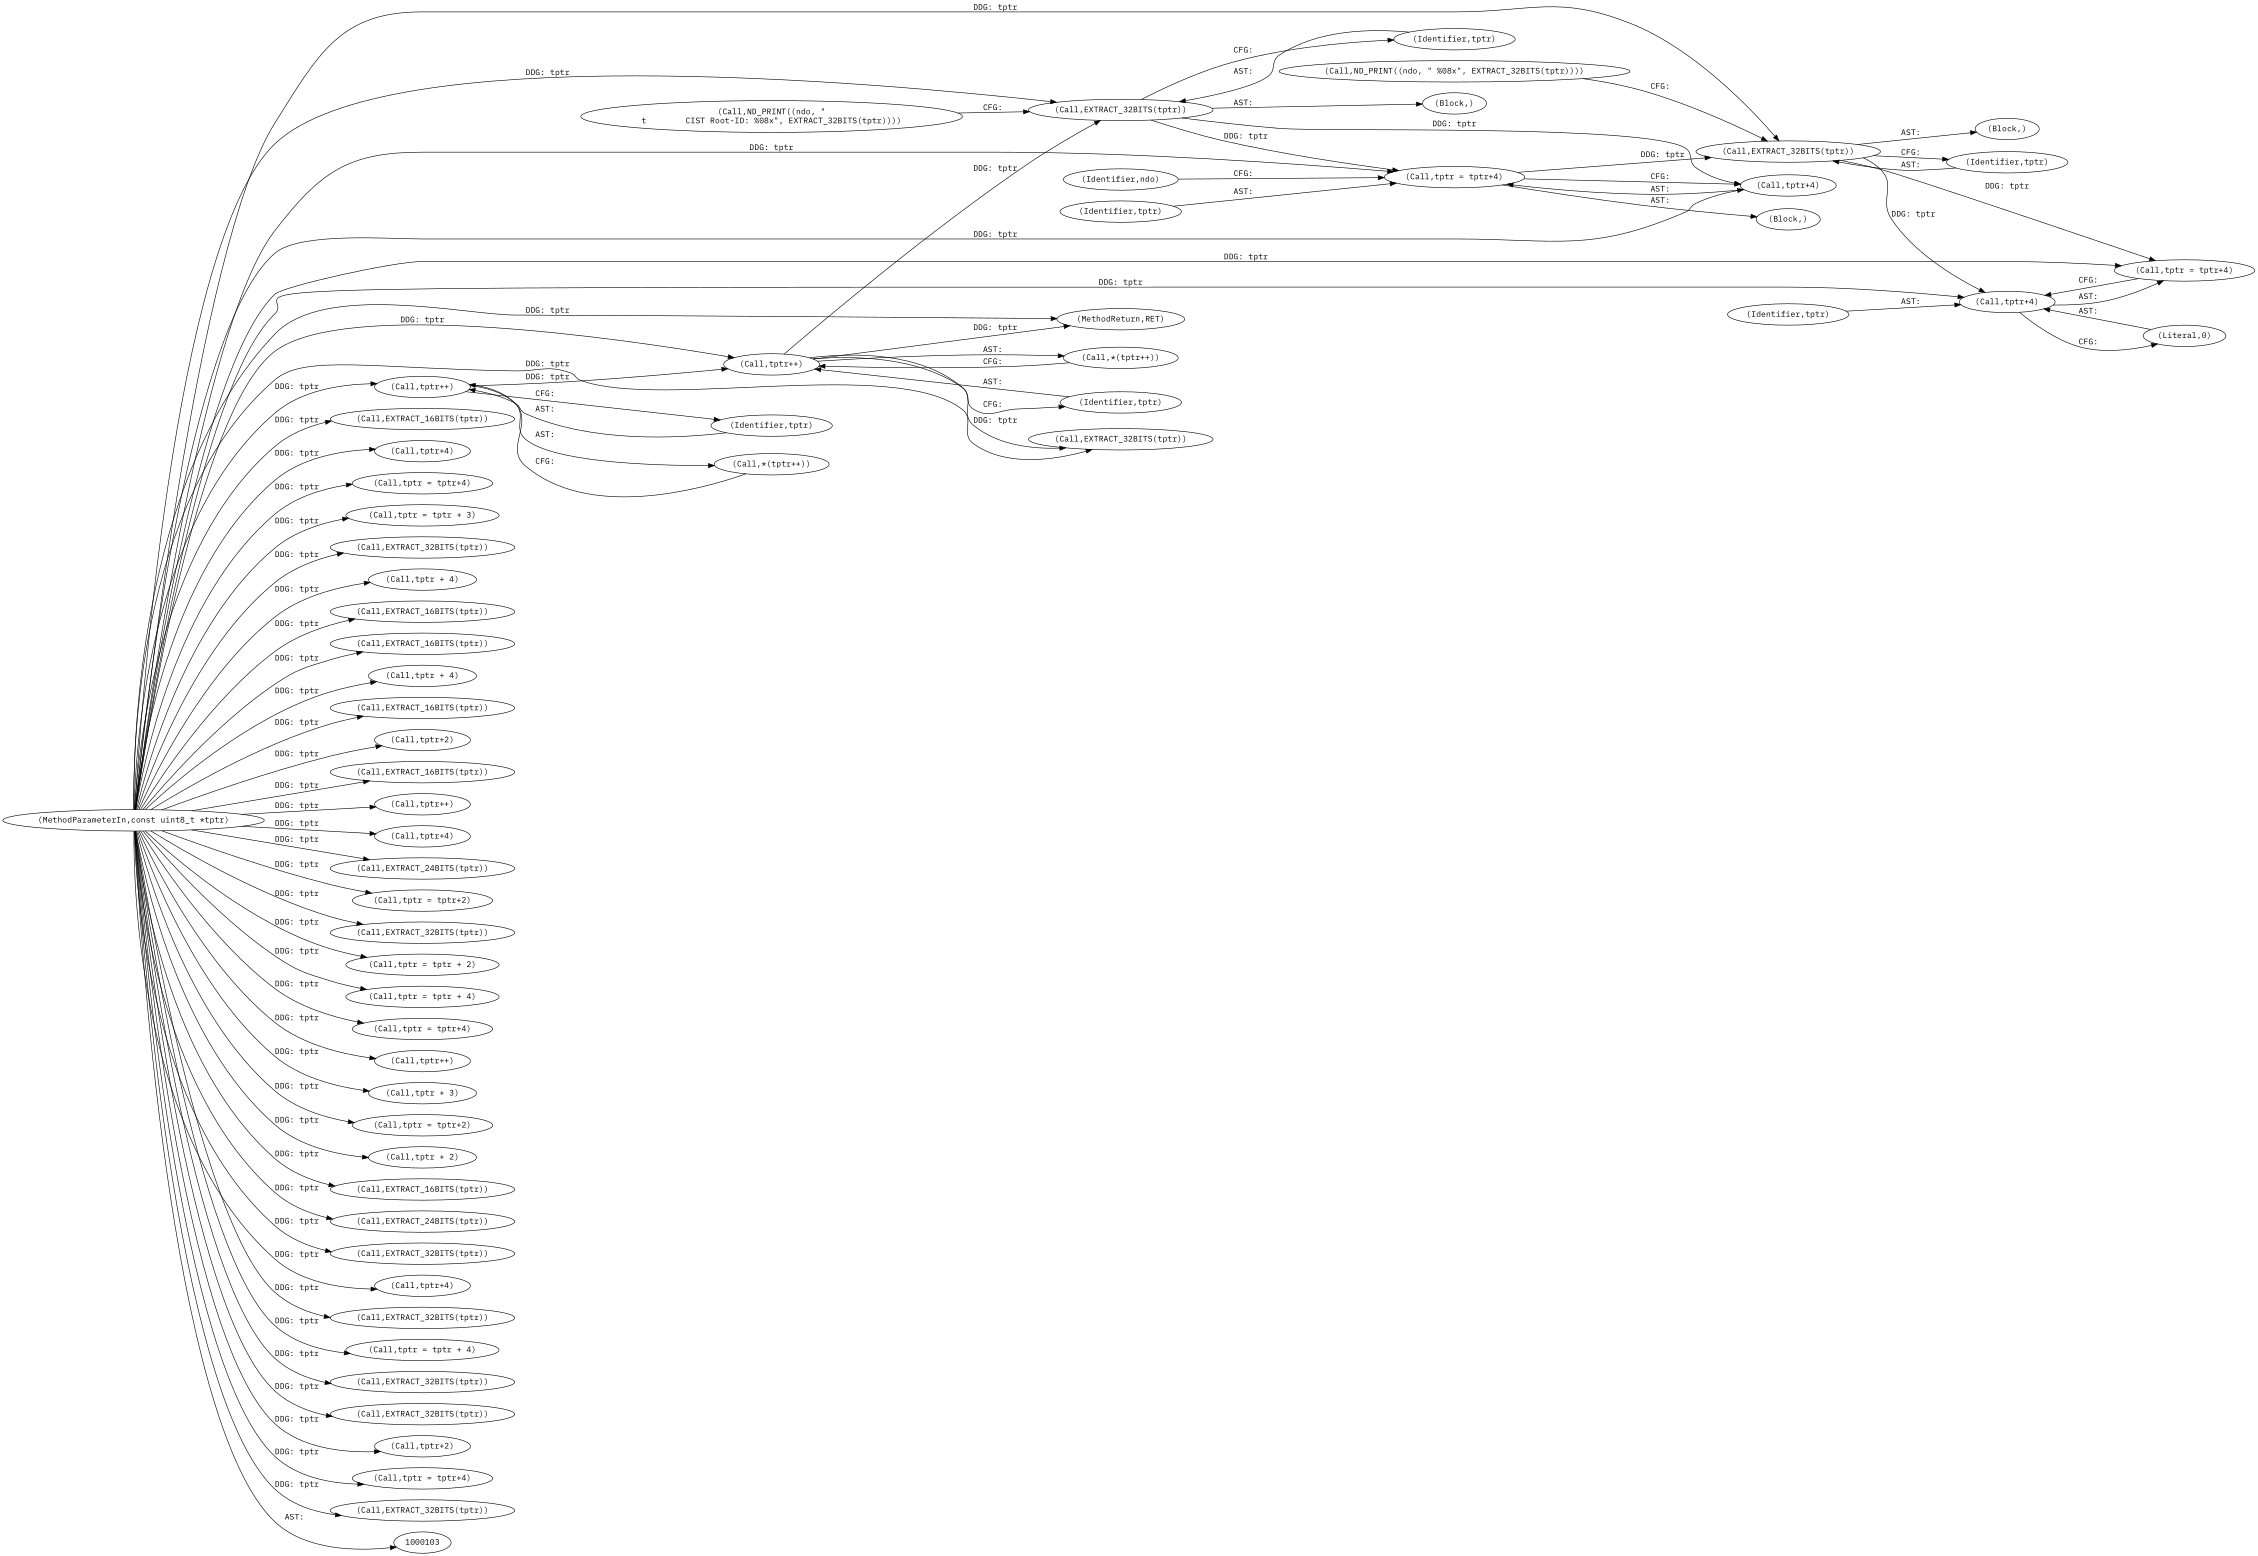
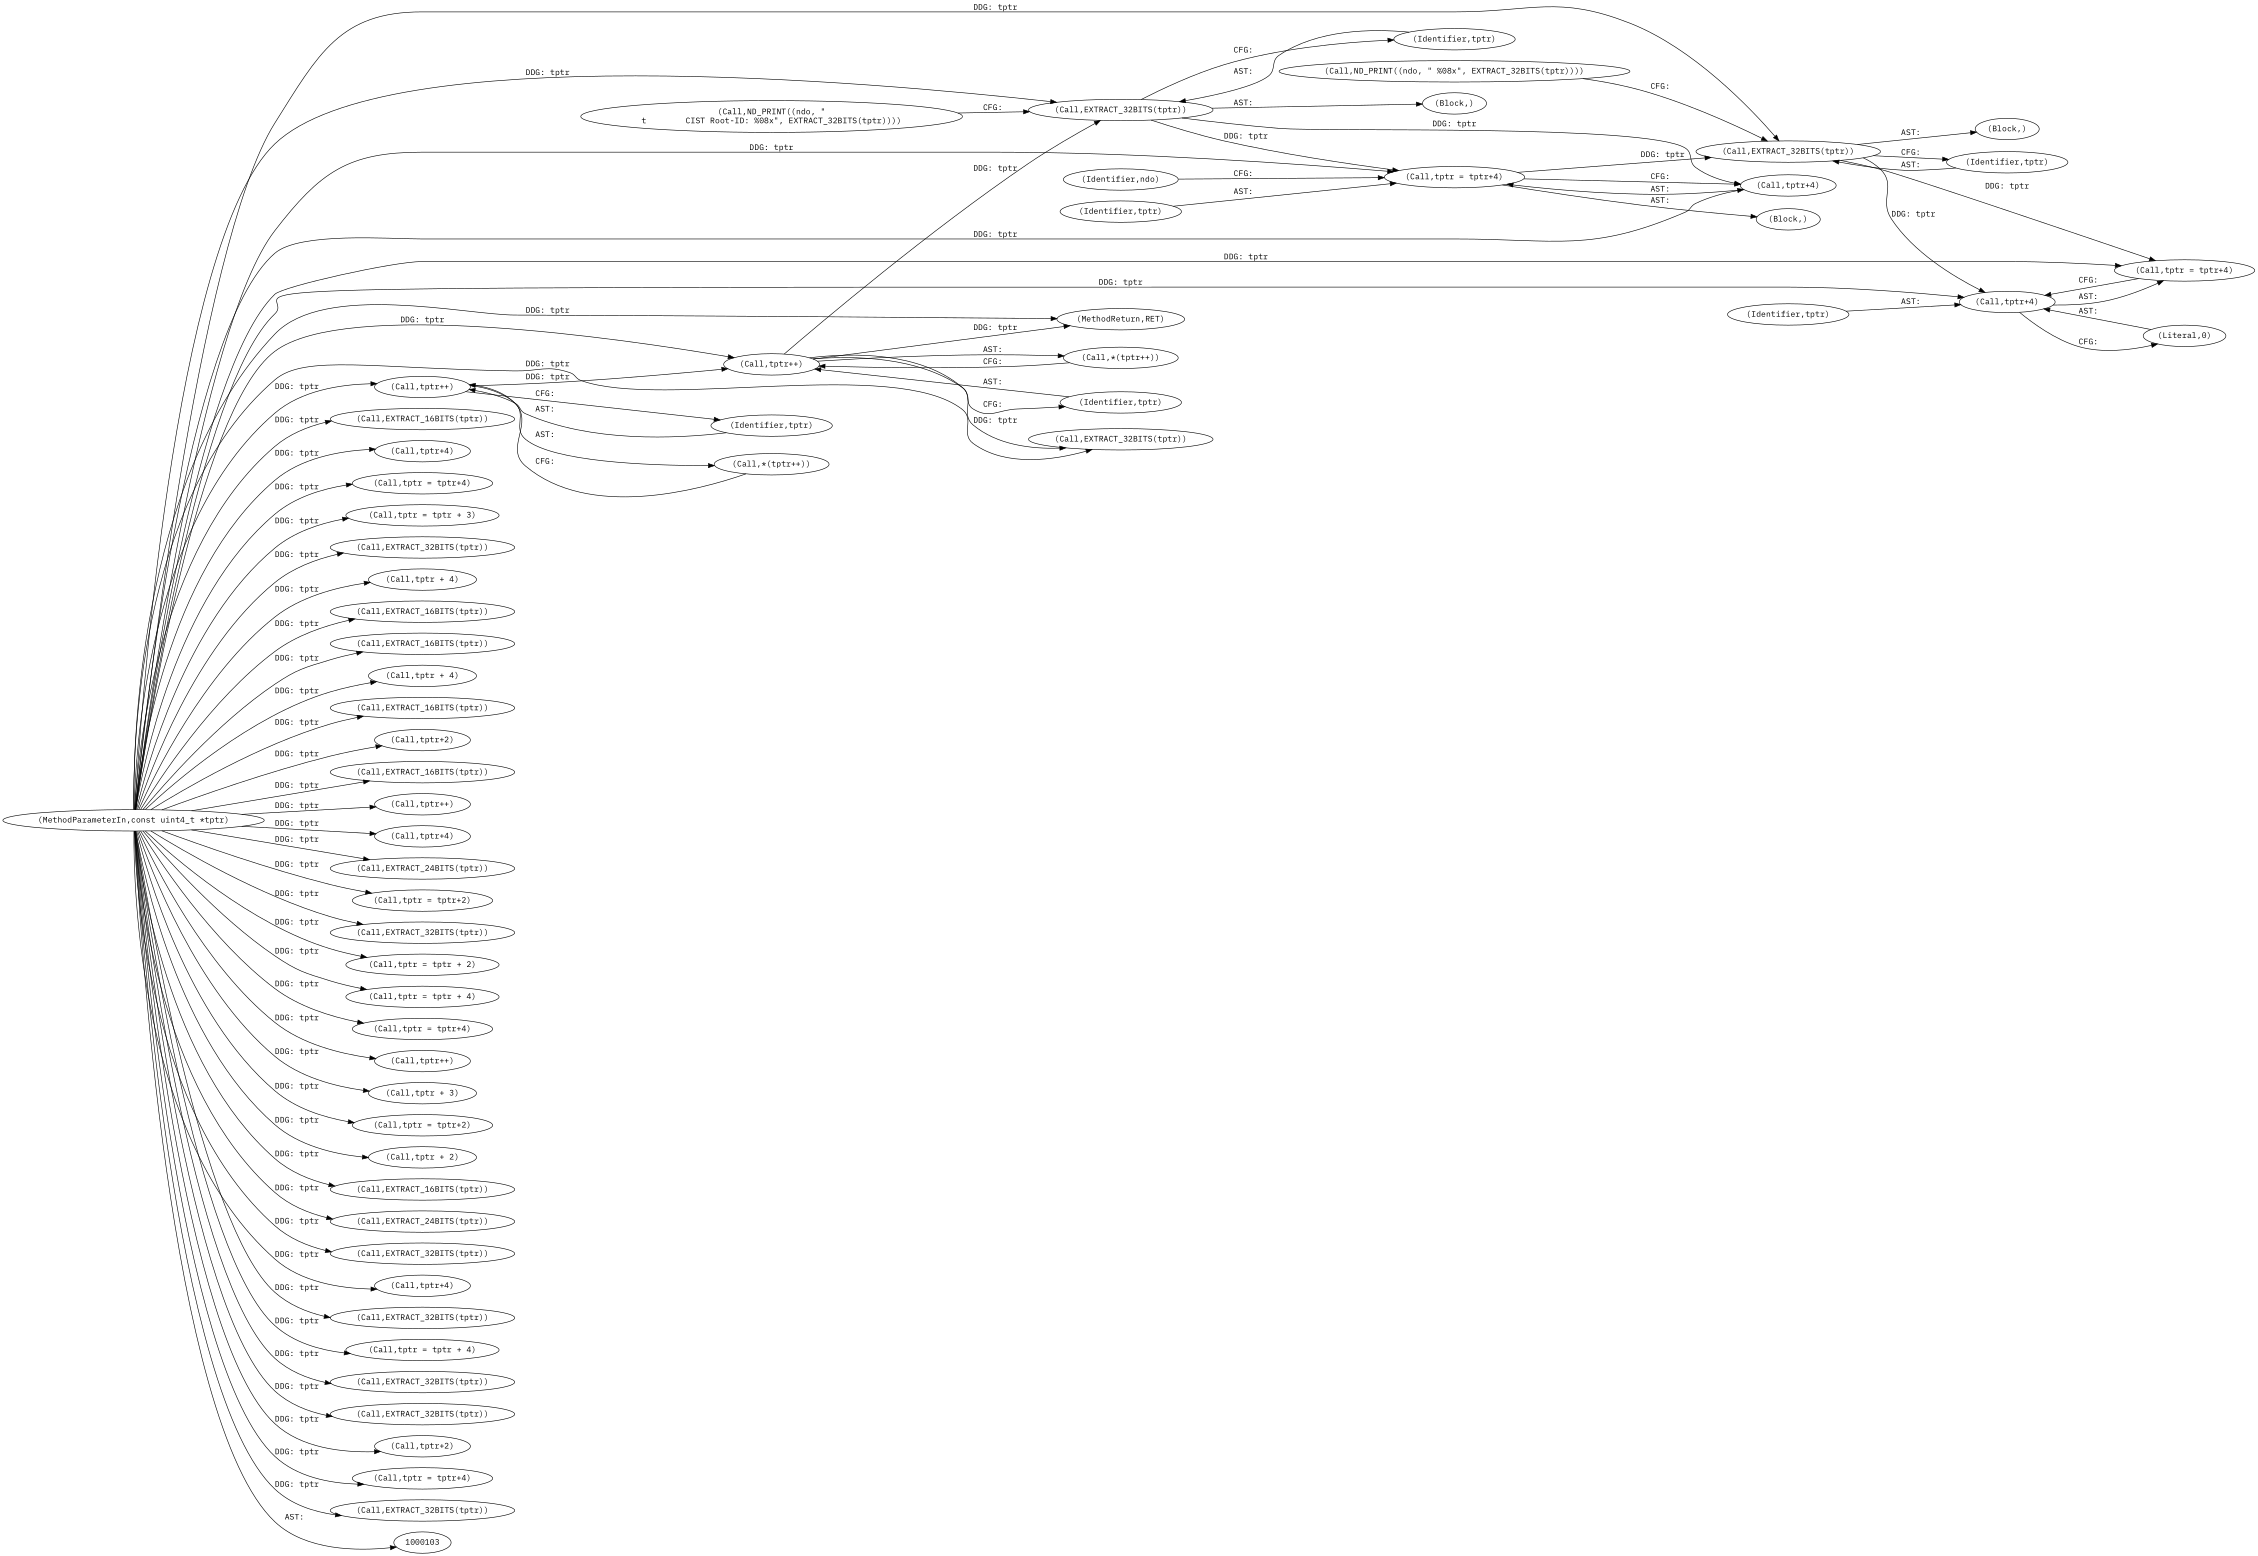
(134, 820) -> (134, 820)
